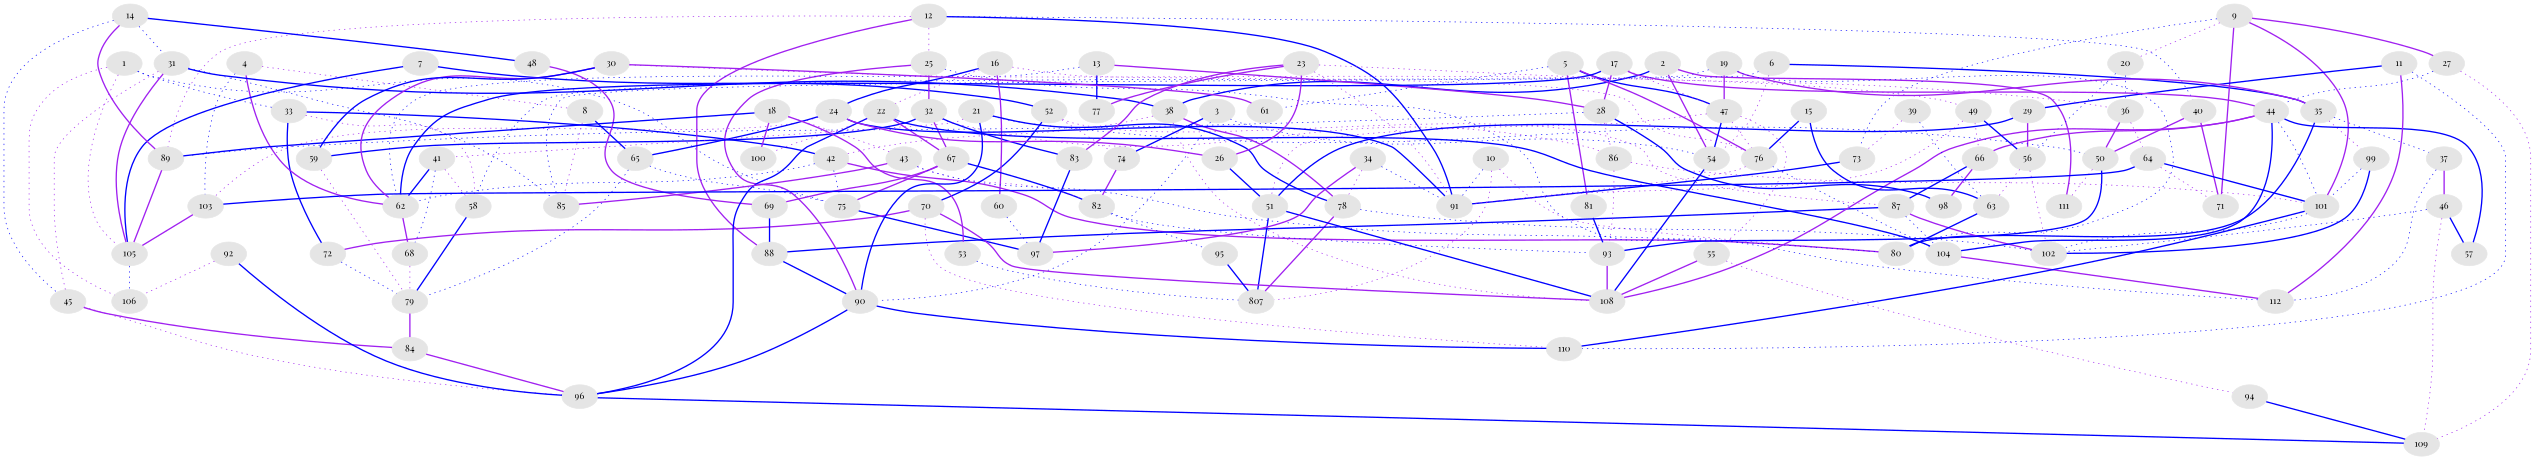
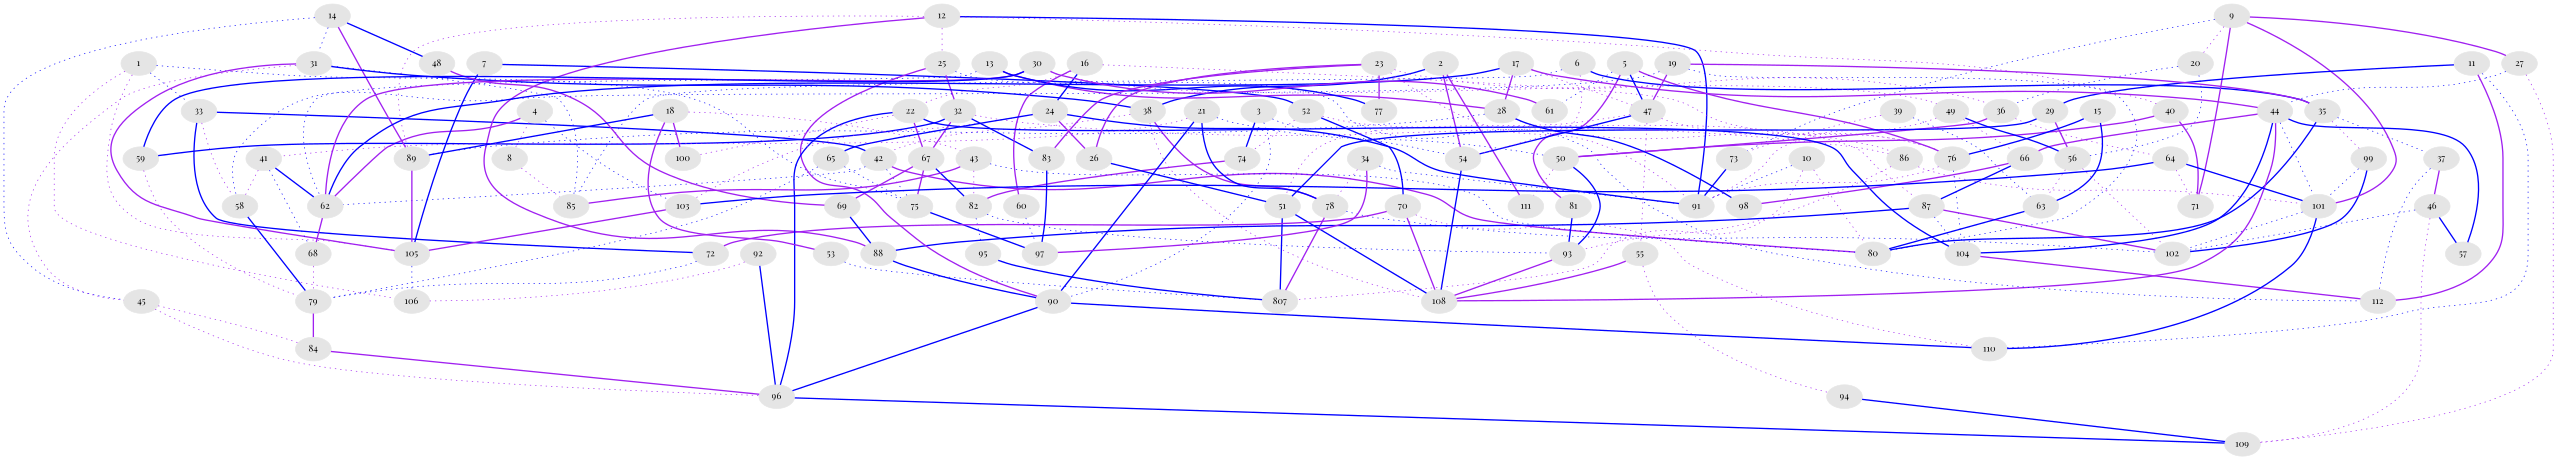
(1581, 24) -> (1560, 41)
(613, 138) -> none
(237, 334) -> (228, 323)
